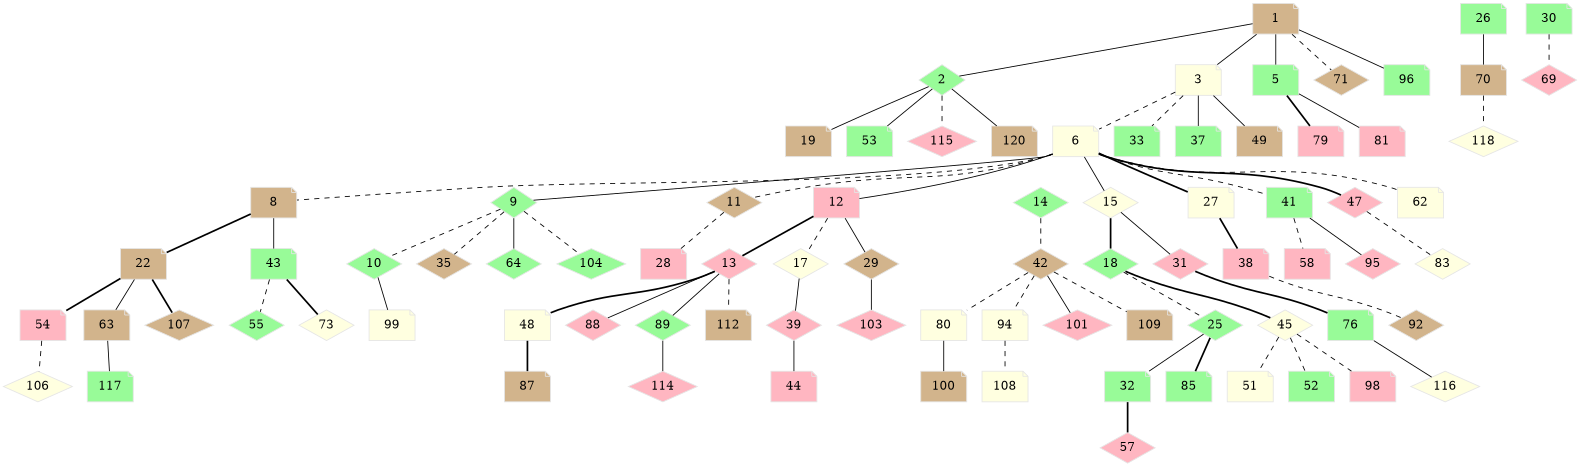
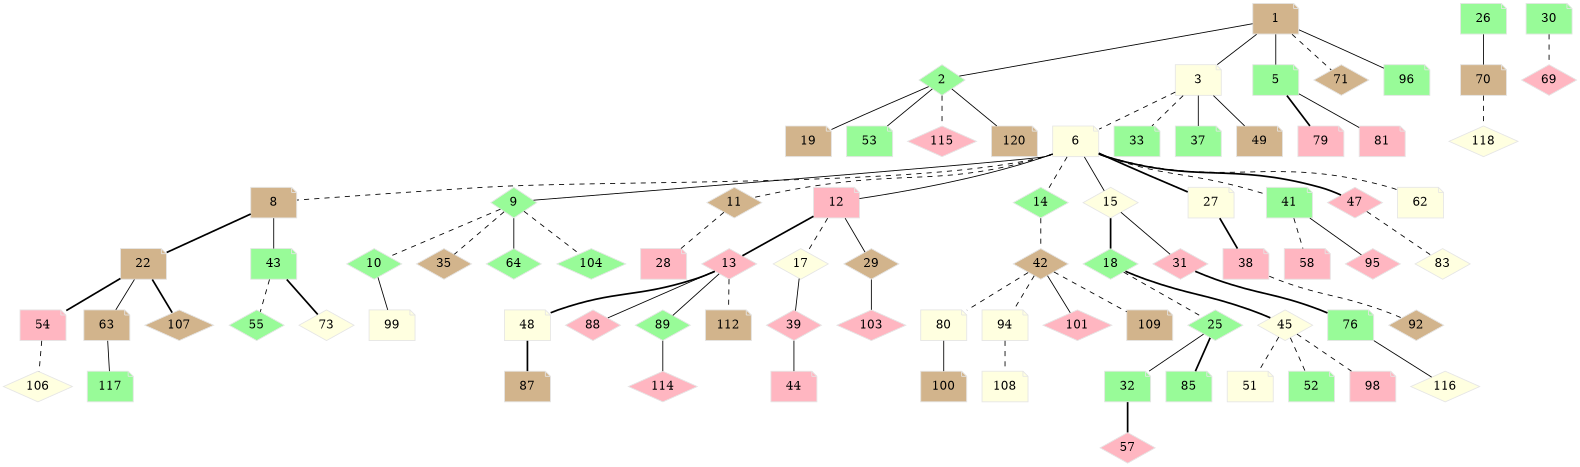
none -> (1057, 174)
